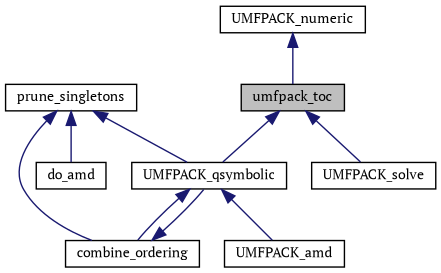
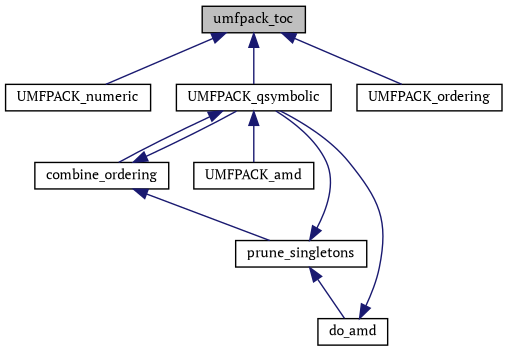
(293, 66) -> (159, 61)
(374, 176) -> (429, 98)
none -> (369, 190)
(26, 193) -> (208, 217)
